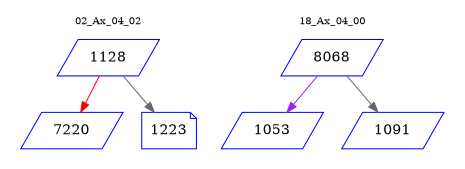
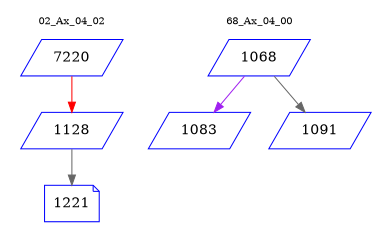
(333, 22) -> (260, 22)
(332, 58) -> (259, 58)
(92, 90) -> (72, 89)
(169, 131) -> (72, 204)
(272, 131) -> (199, 131)
